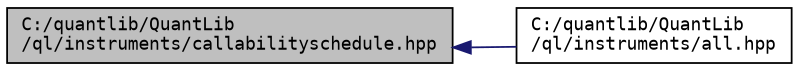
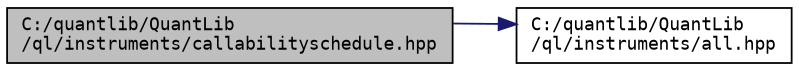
(494, 47) -> (476, 24)
